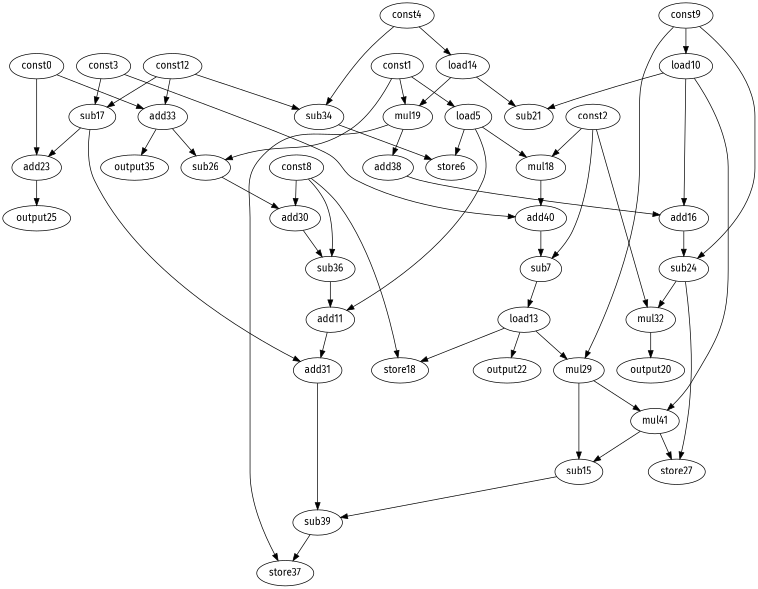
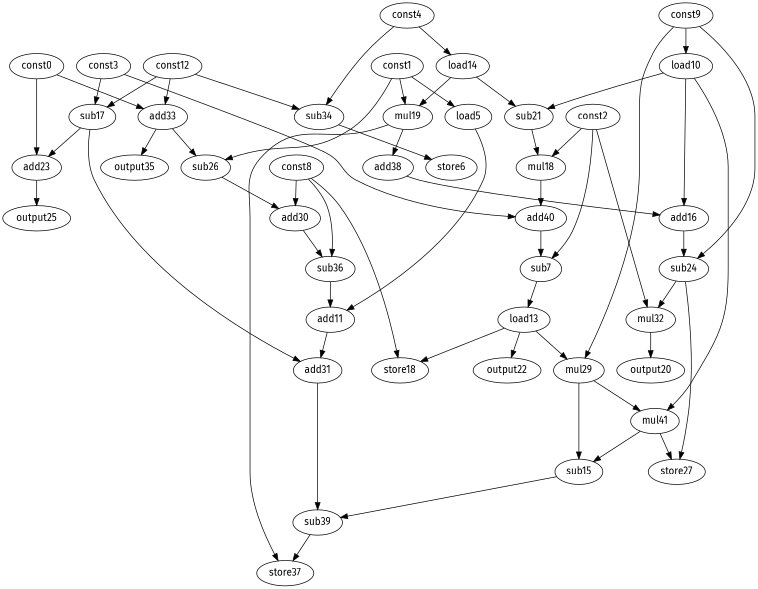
(461, 139) -> none
(501, 140) -> (534, 139)
